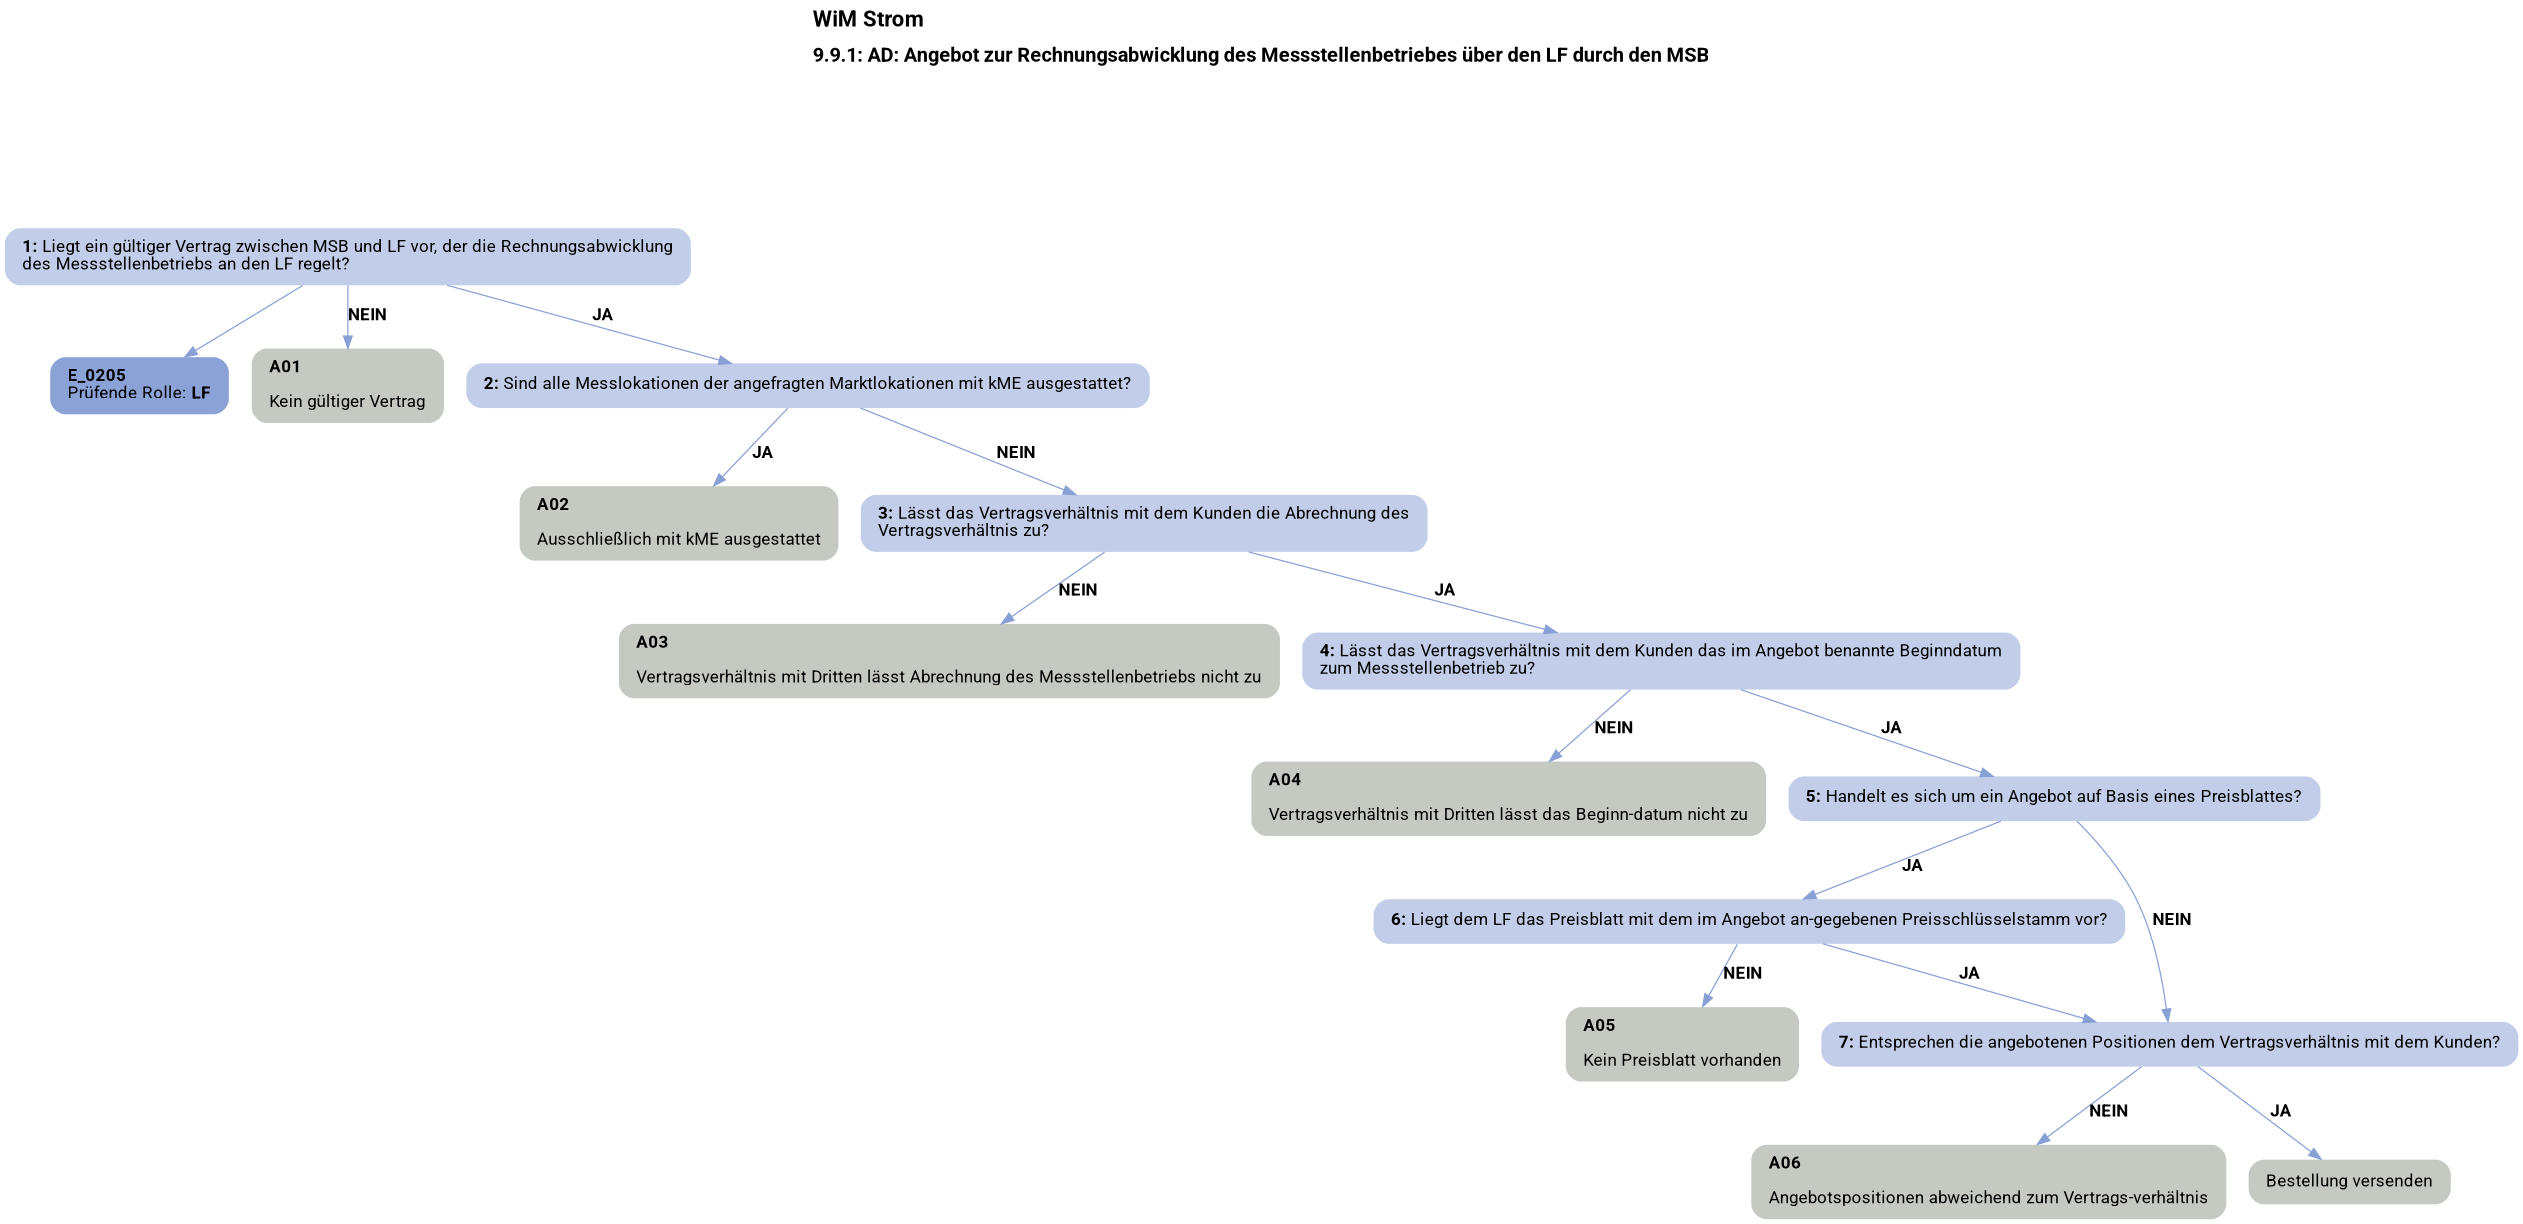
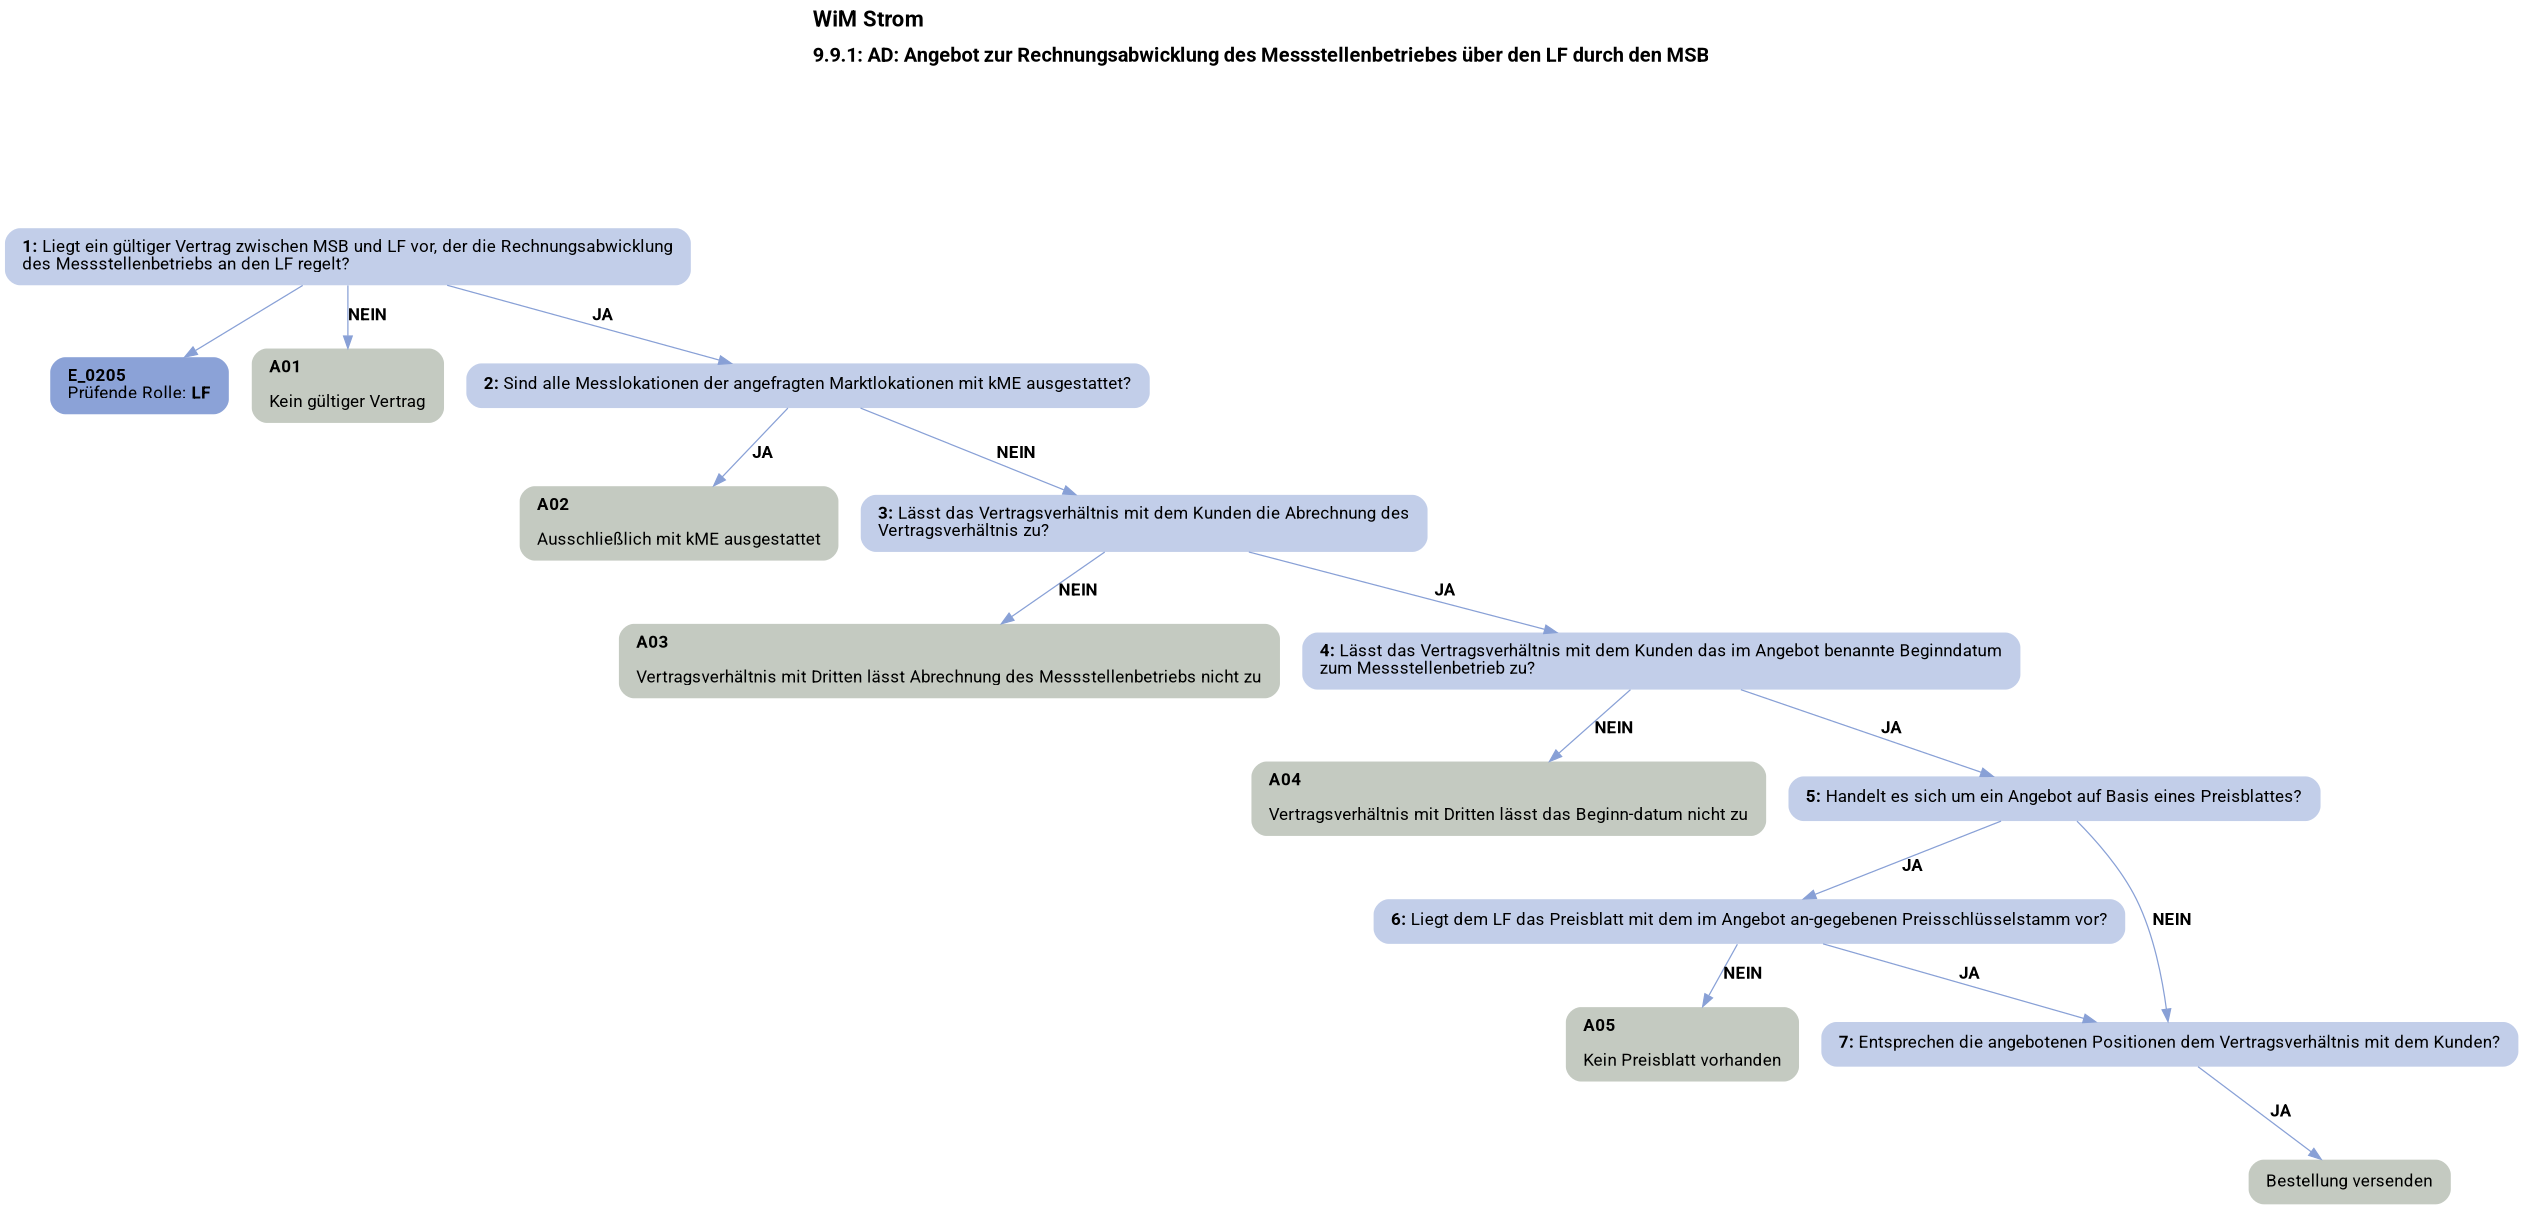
(1989, 1182) -> none
